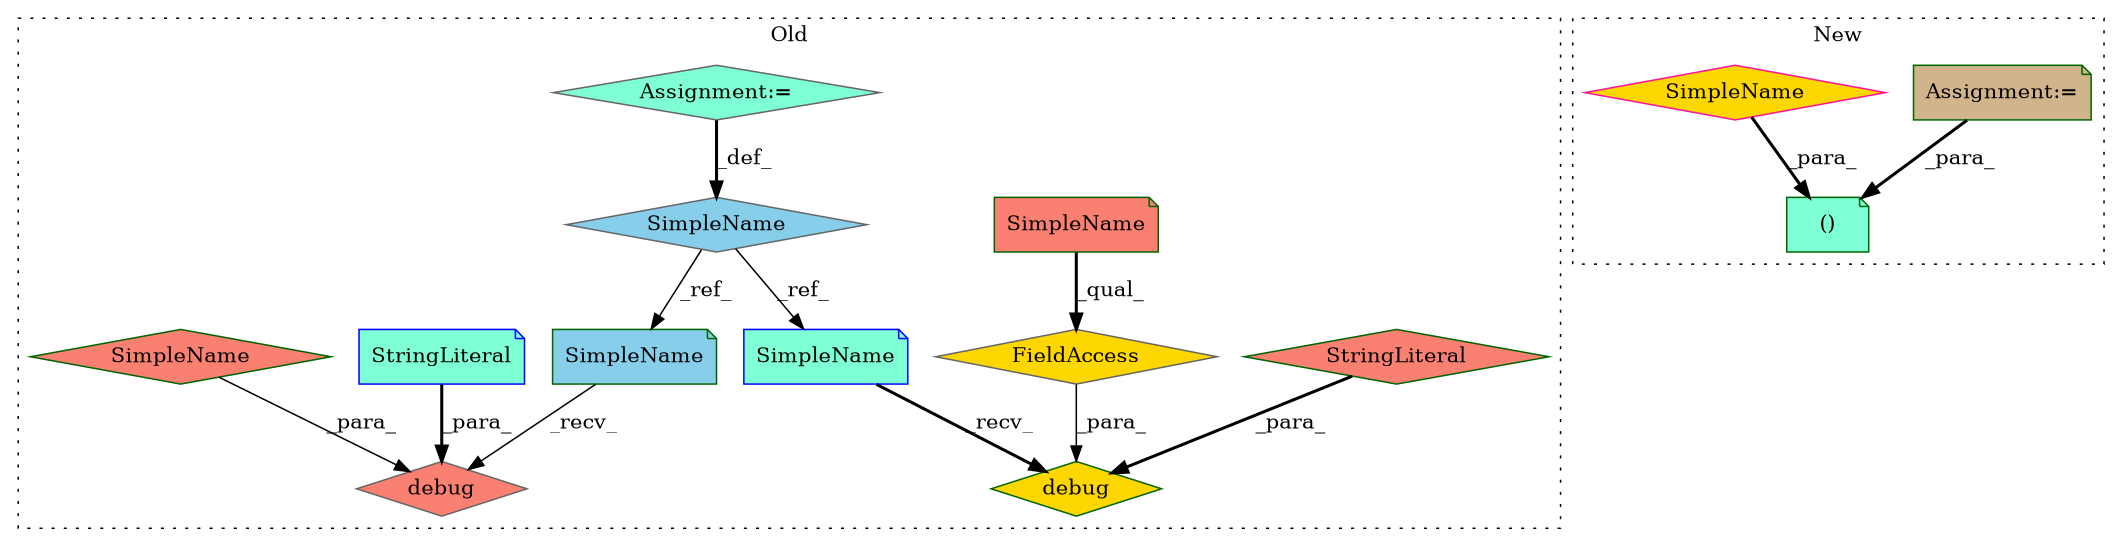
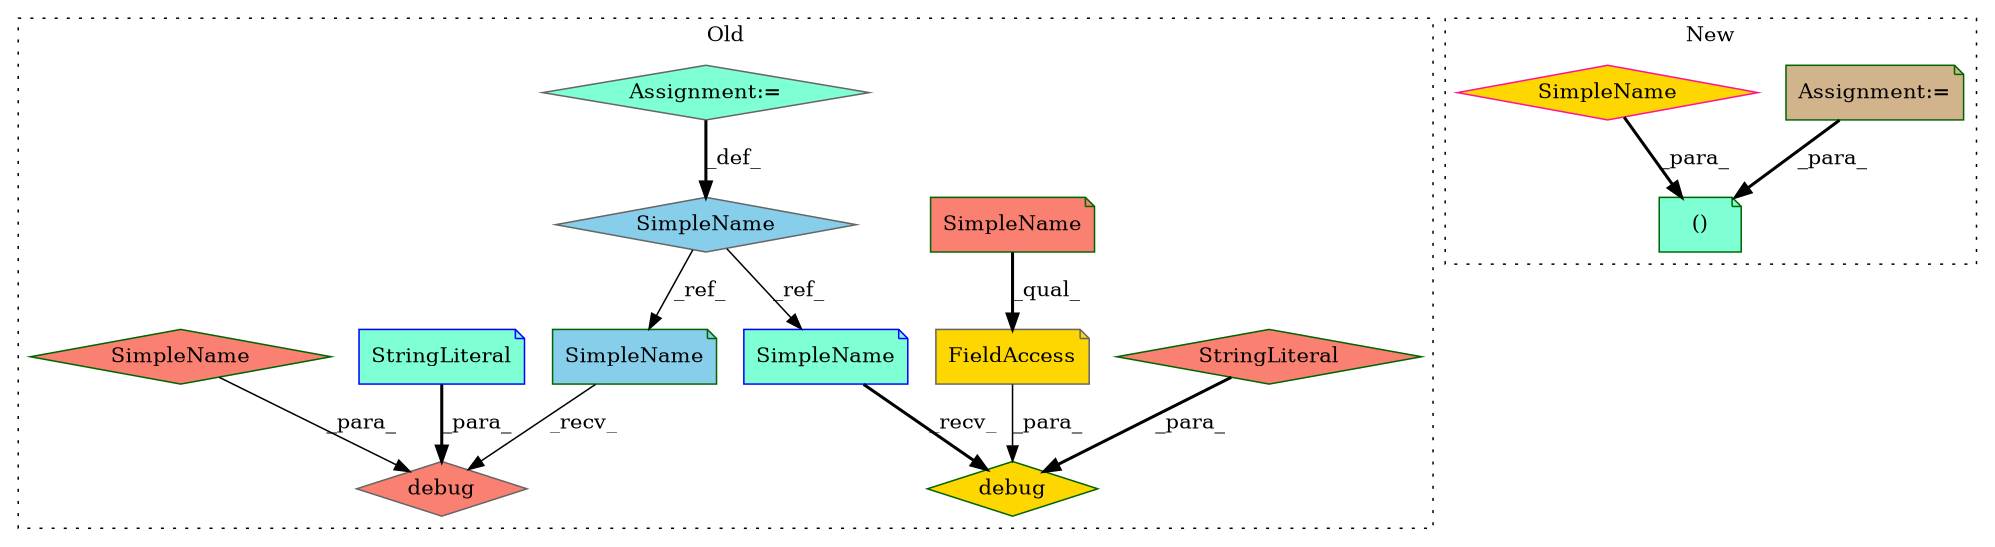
(1076, 357) -> (1013, 357)
